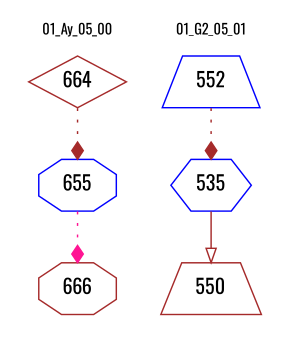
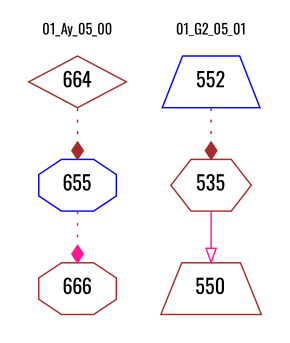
(211, 185) -> (211, 185)
(211, 230) -> (211, 230)
